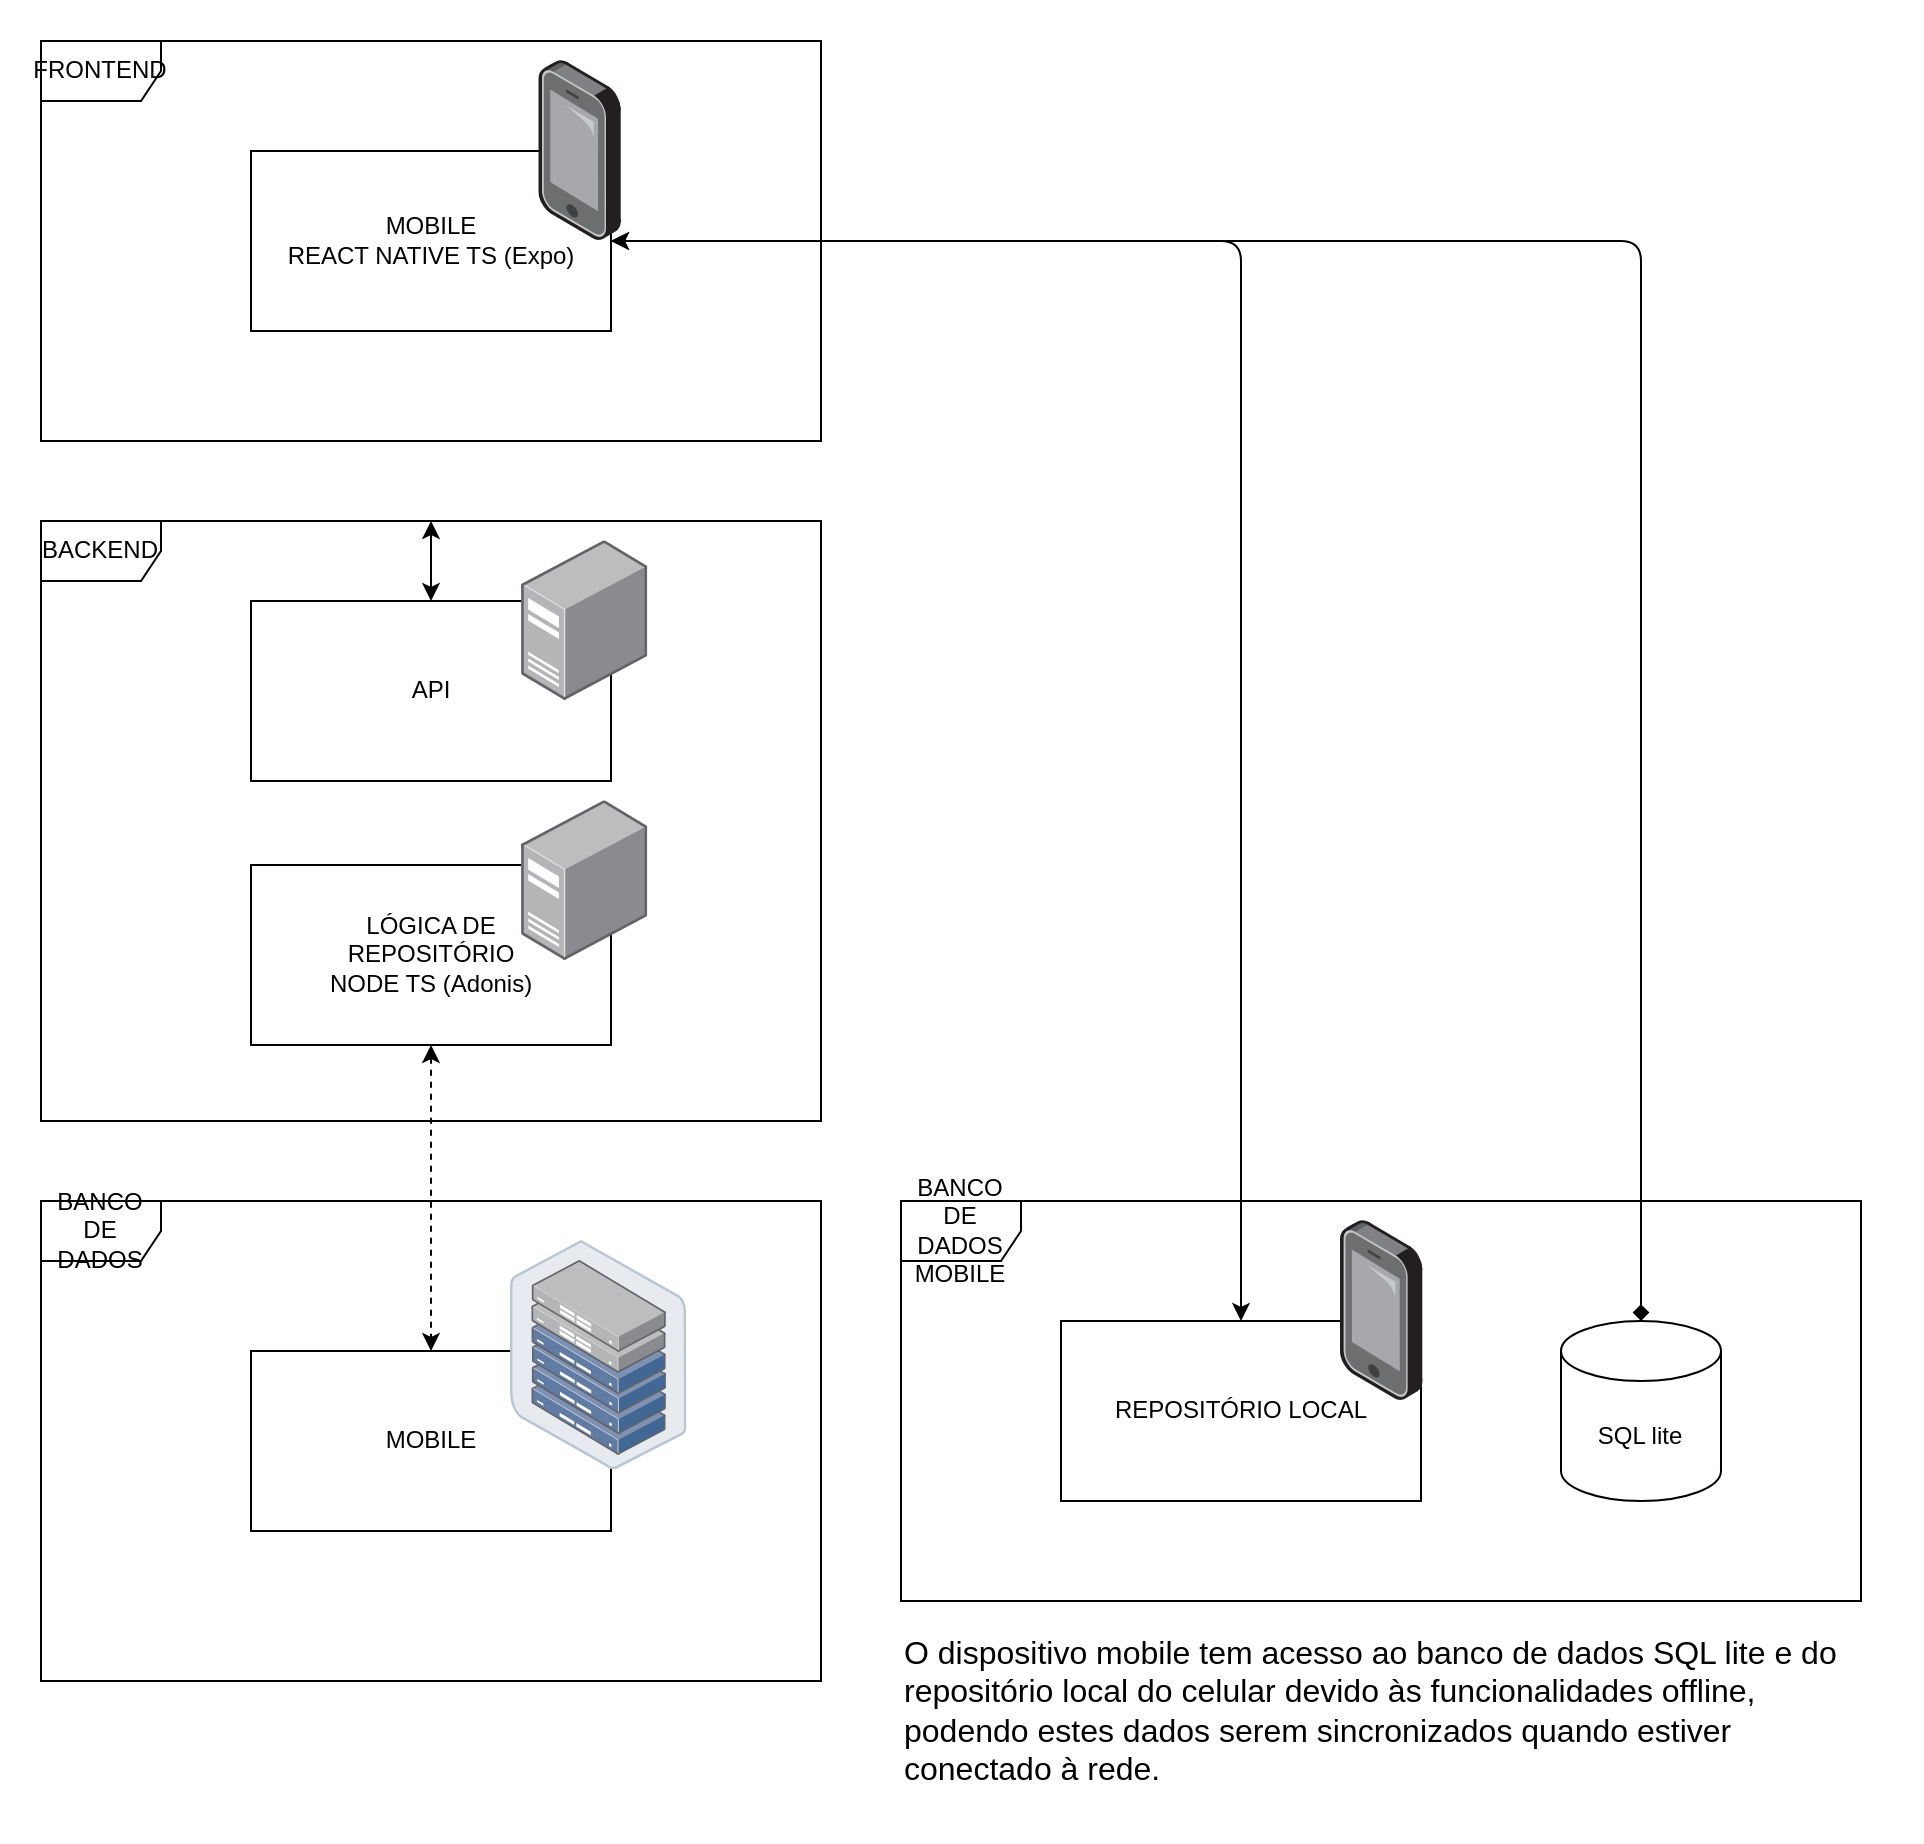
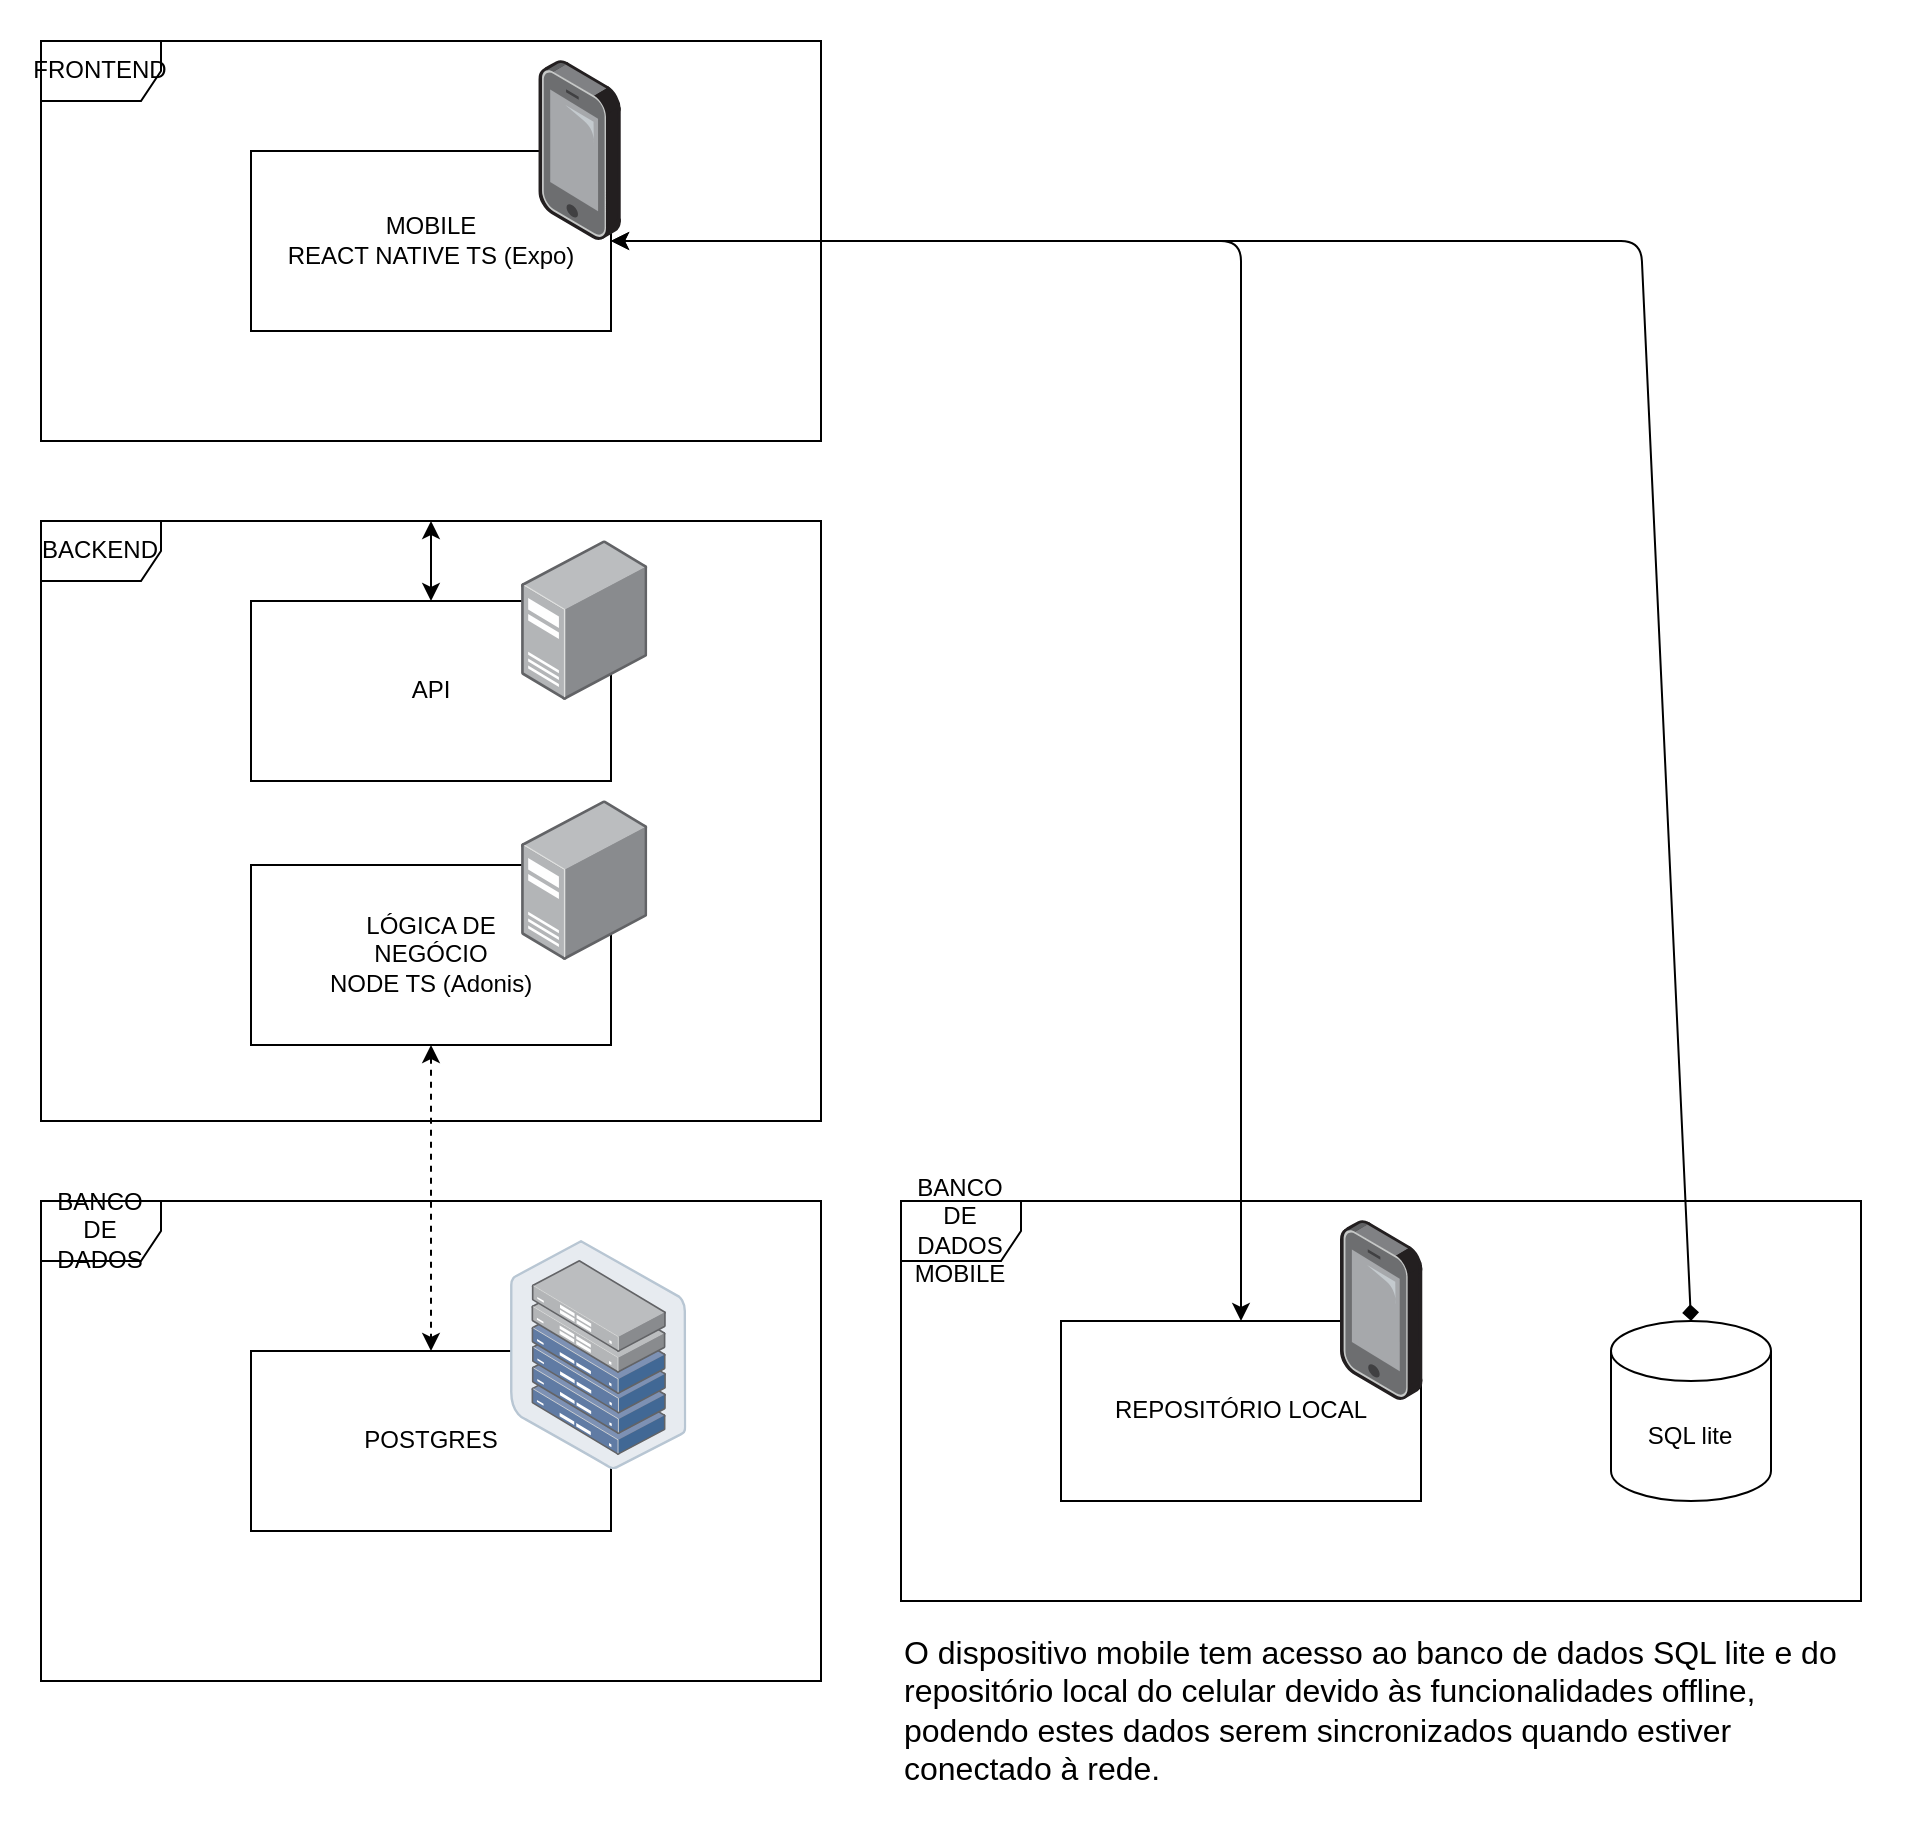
(432, 955) -> (432, 955)
(1641, 1411) -> (1691, 1411)
(432, 1441) -> (432, 1441)
